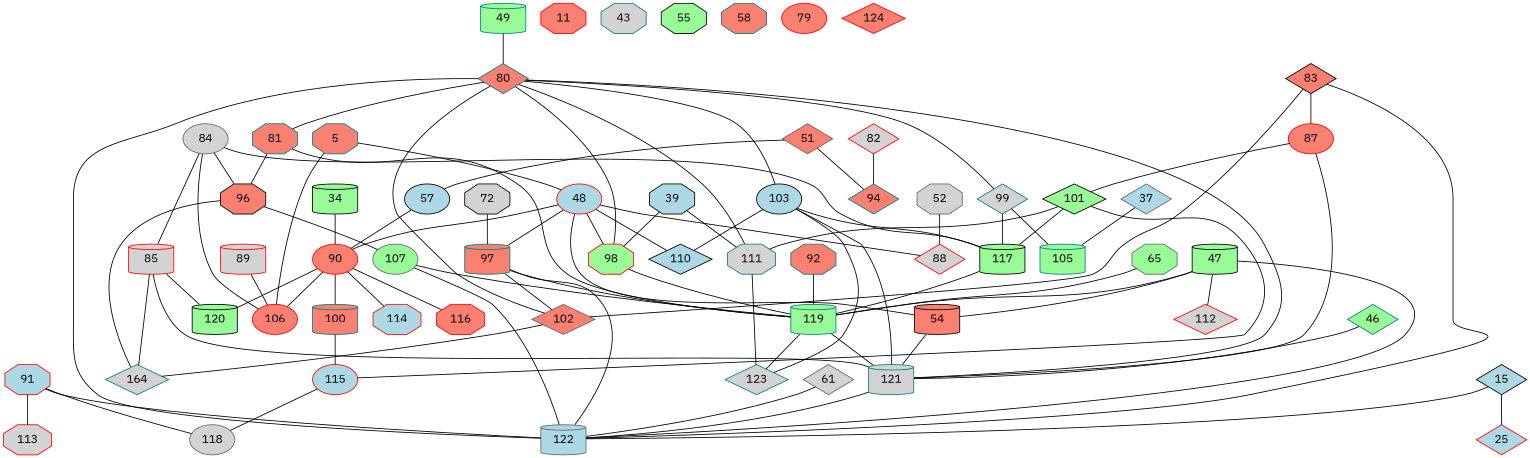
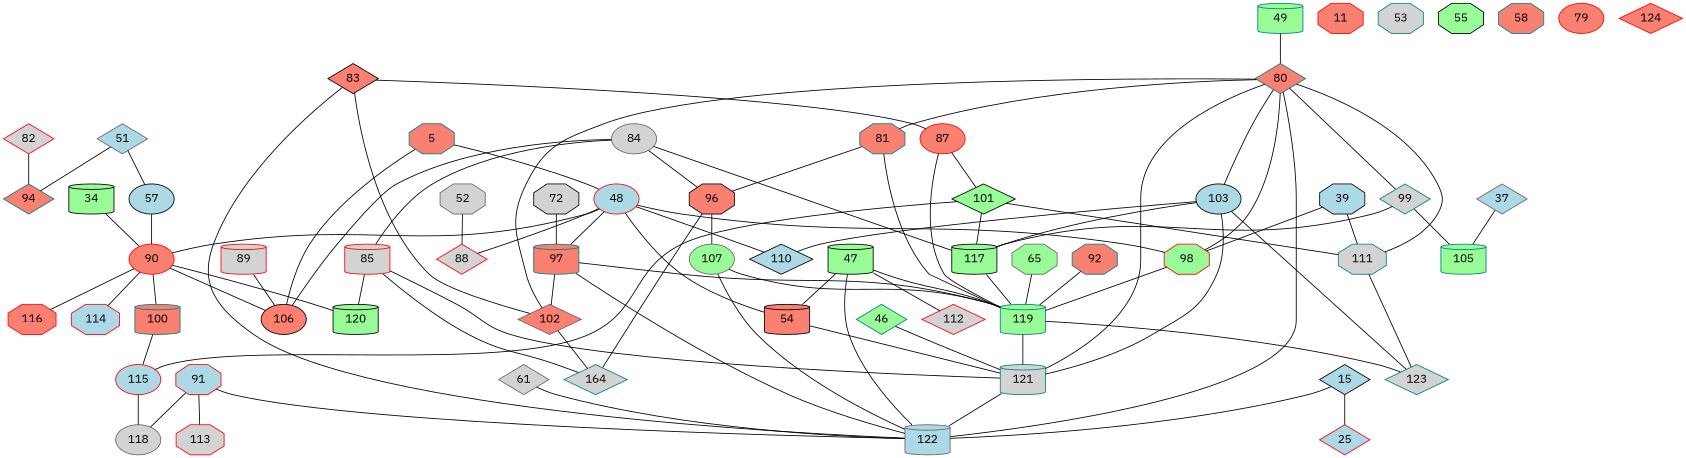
(624, 18) -> (1401, 18)
(808, 139) -> (122, 139)
(275, 319) -> (284, 319)
(1304, 335) -> (935, 252)
